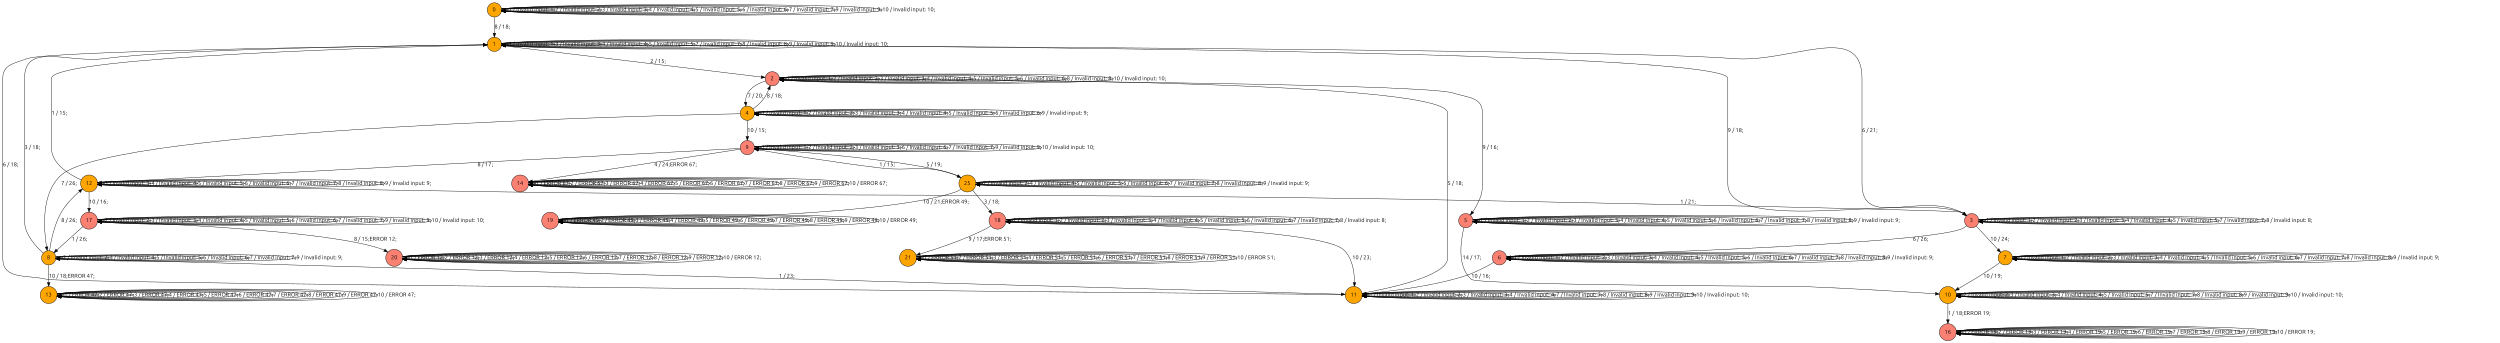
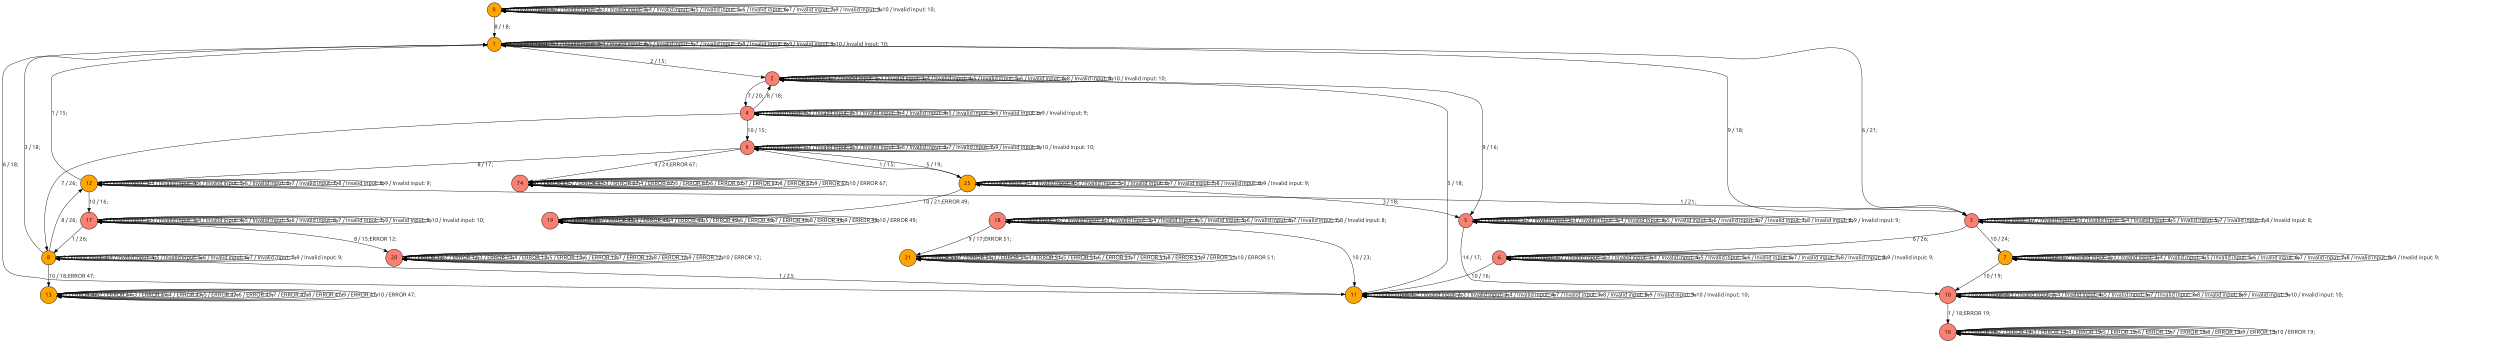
(747, 113) -> (747, 113)
(520, 183) -> (520, 183)
(981, 200) -> (1216, 193)
(1948, 295) -> (1948, 295)
